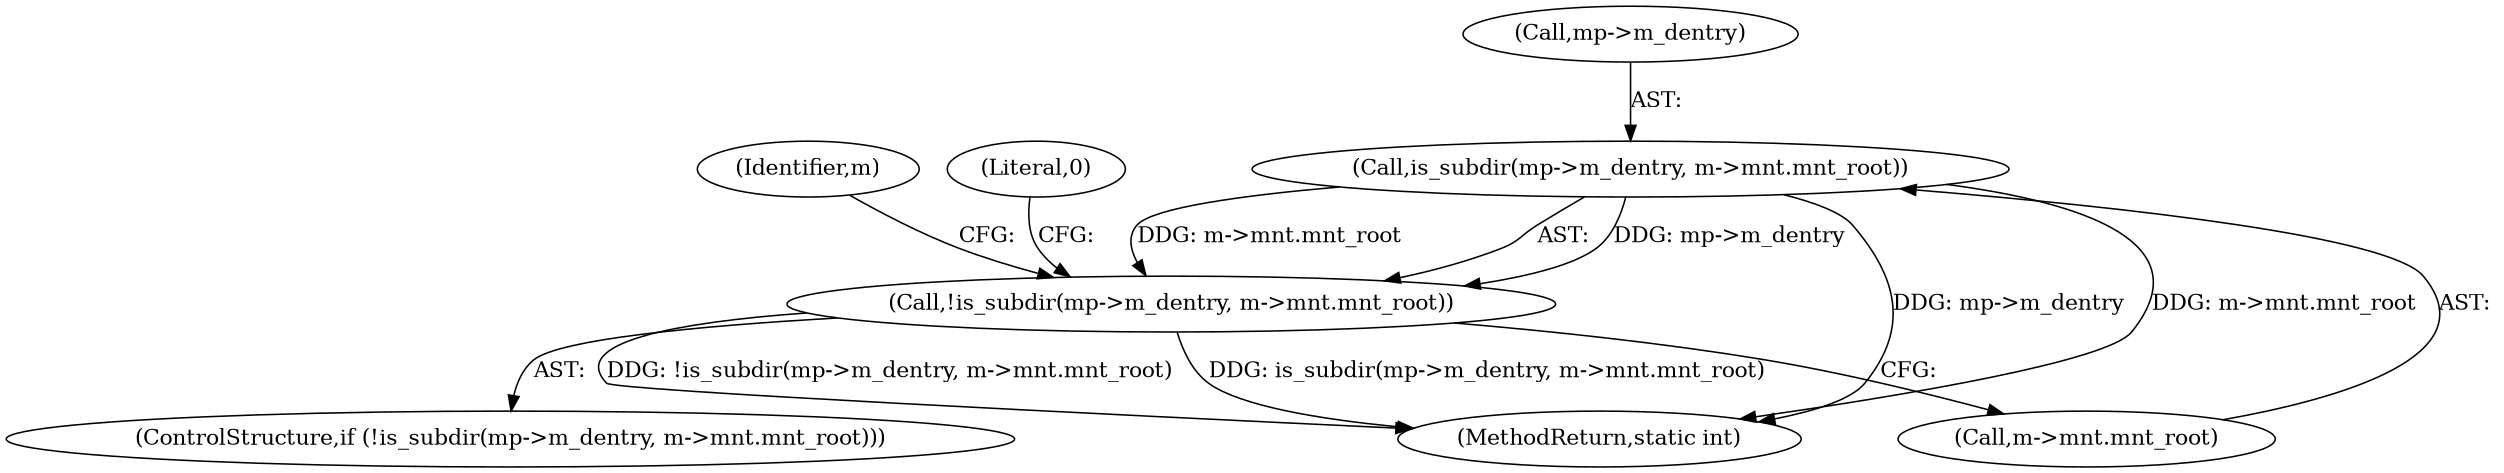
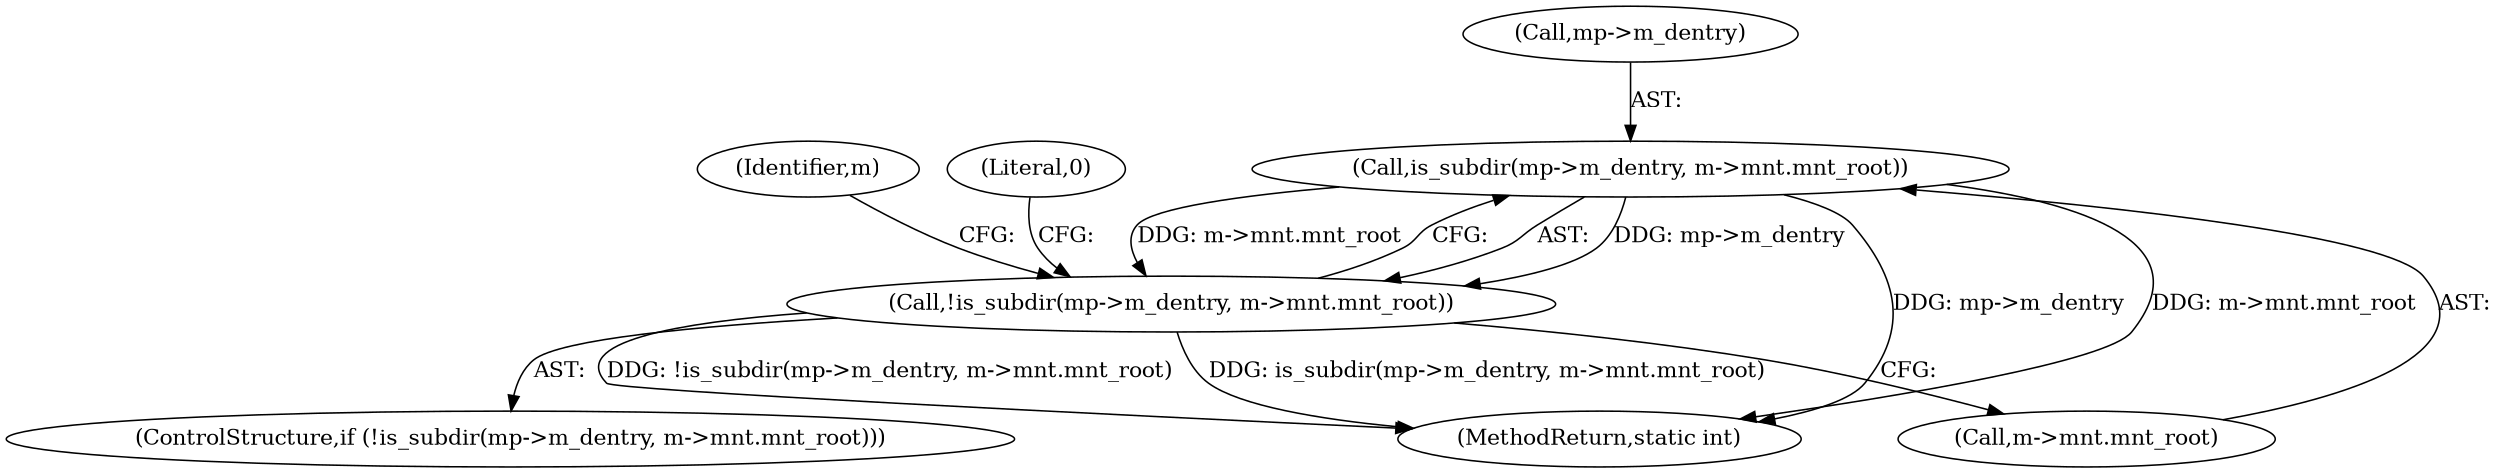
none -> (1409, 244)
